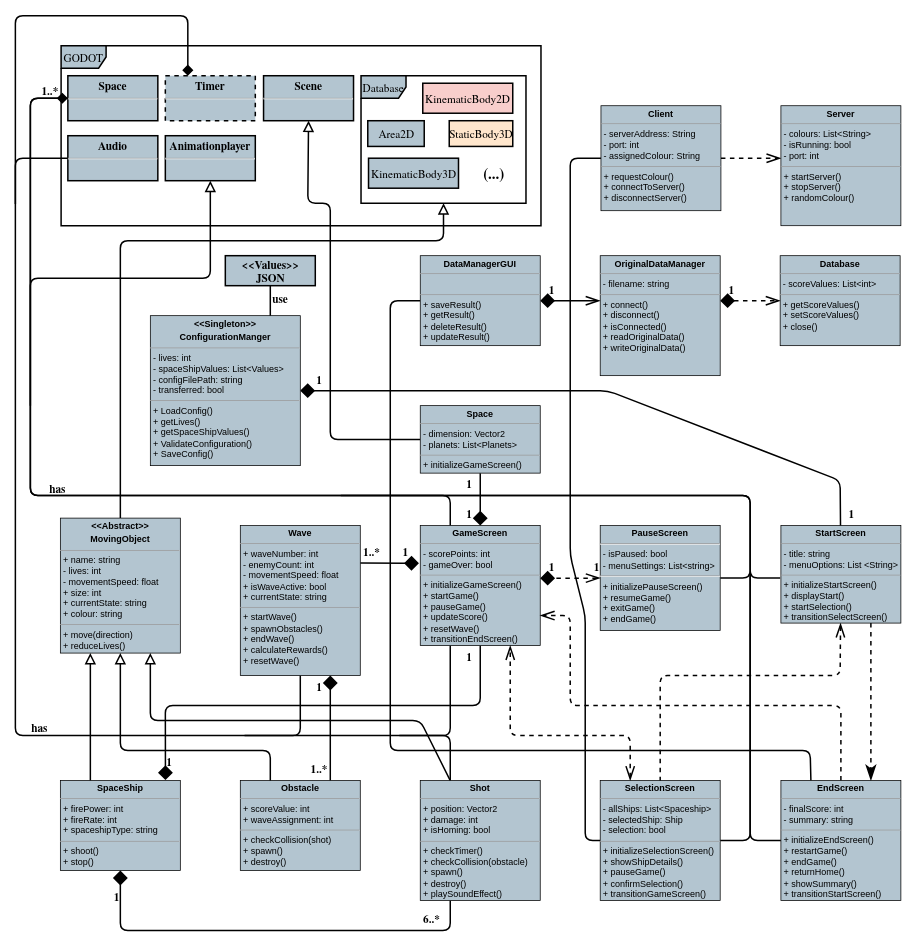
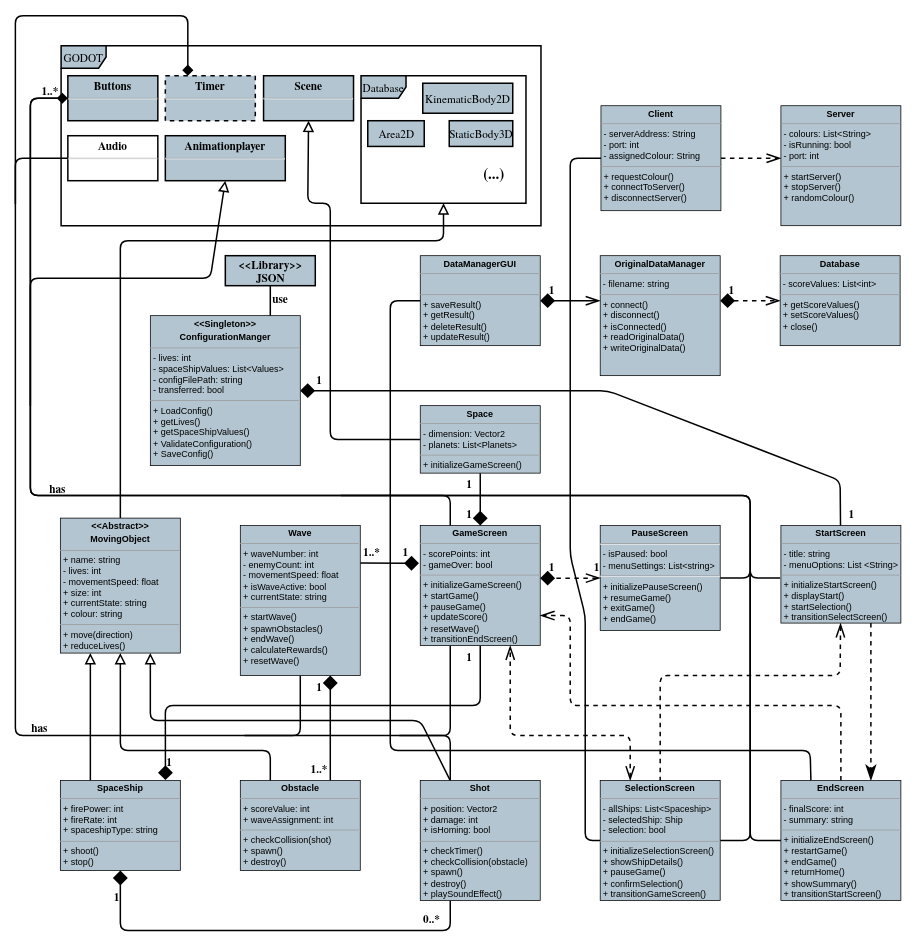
(113, 75) -> (113, 75)
(468, 98) -> (468, 98)
(481, 133) -> (481, 133)
(113, 158) -> (113, 158)
(210, 158) -> (225, 158)
(414, 173) -> none
(271, 270) -> (271, 270)
(432, 919) -> (432, 919)
